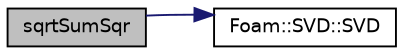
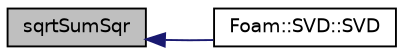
(170, 15) -> (189, 40)
